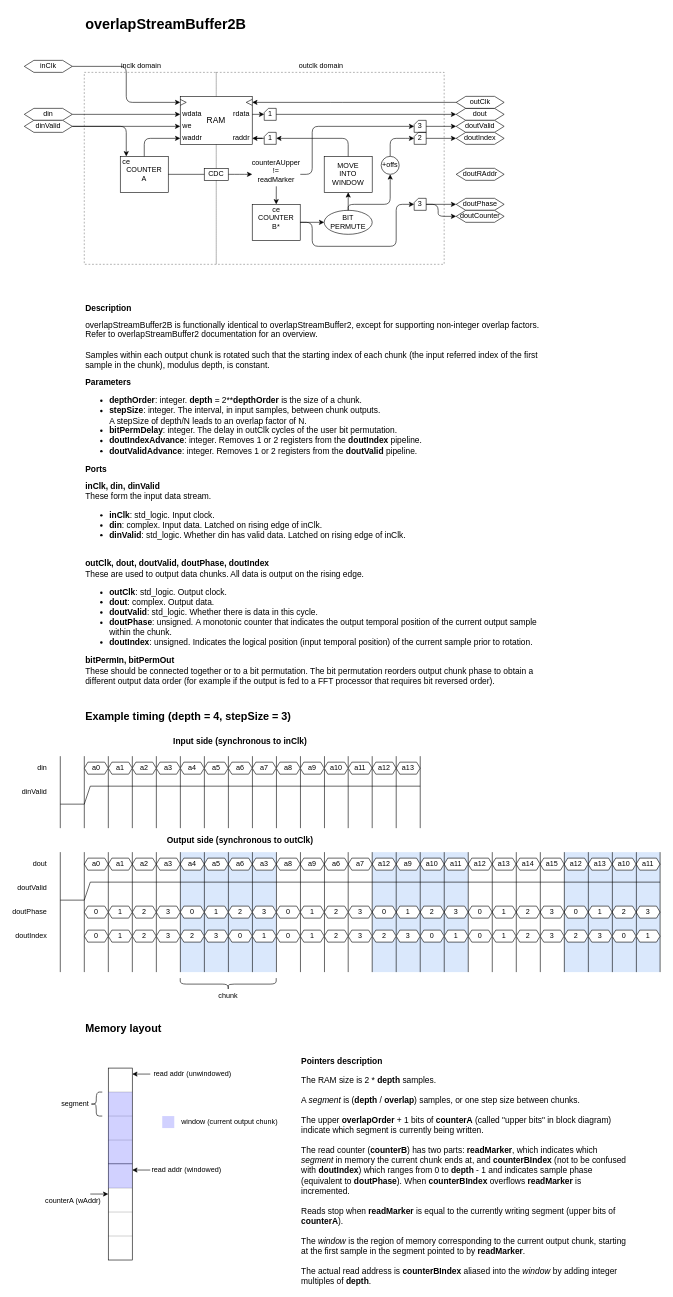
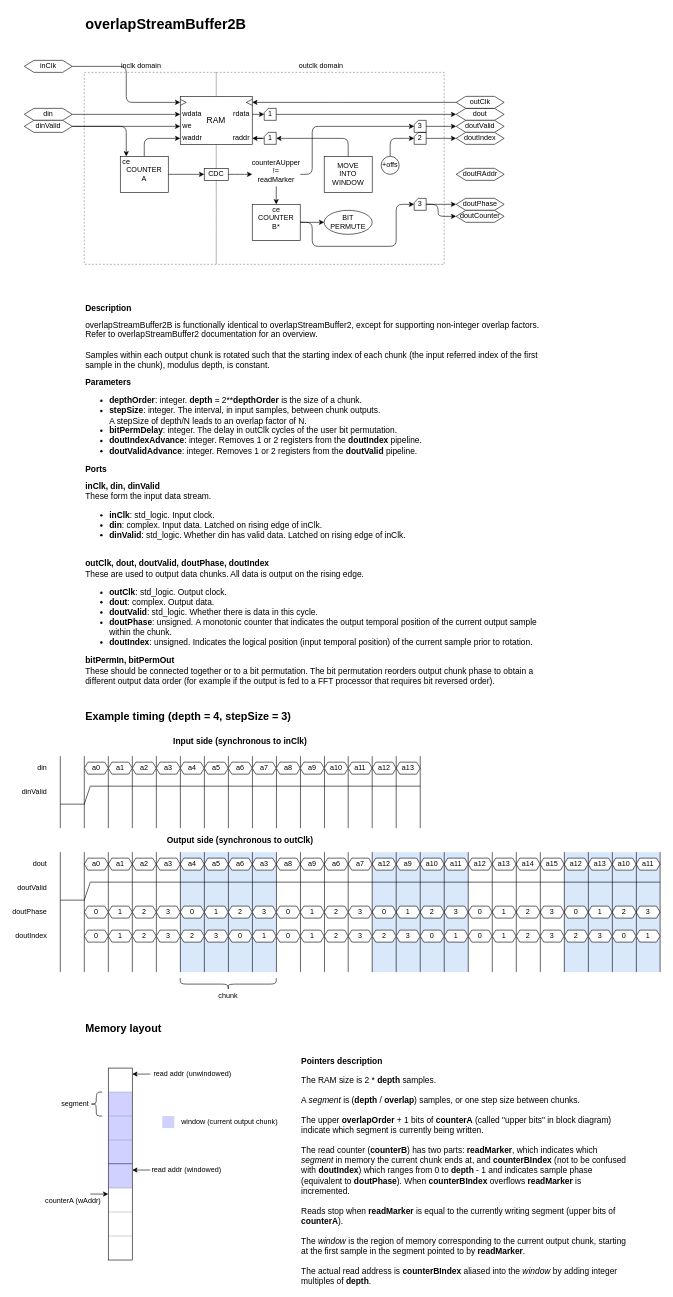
(200, 174) -> (198, 174)
(348, 197) -> none
(389, 203) -> none
